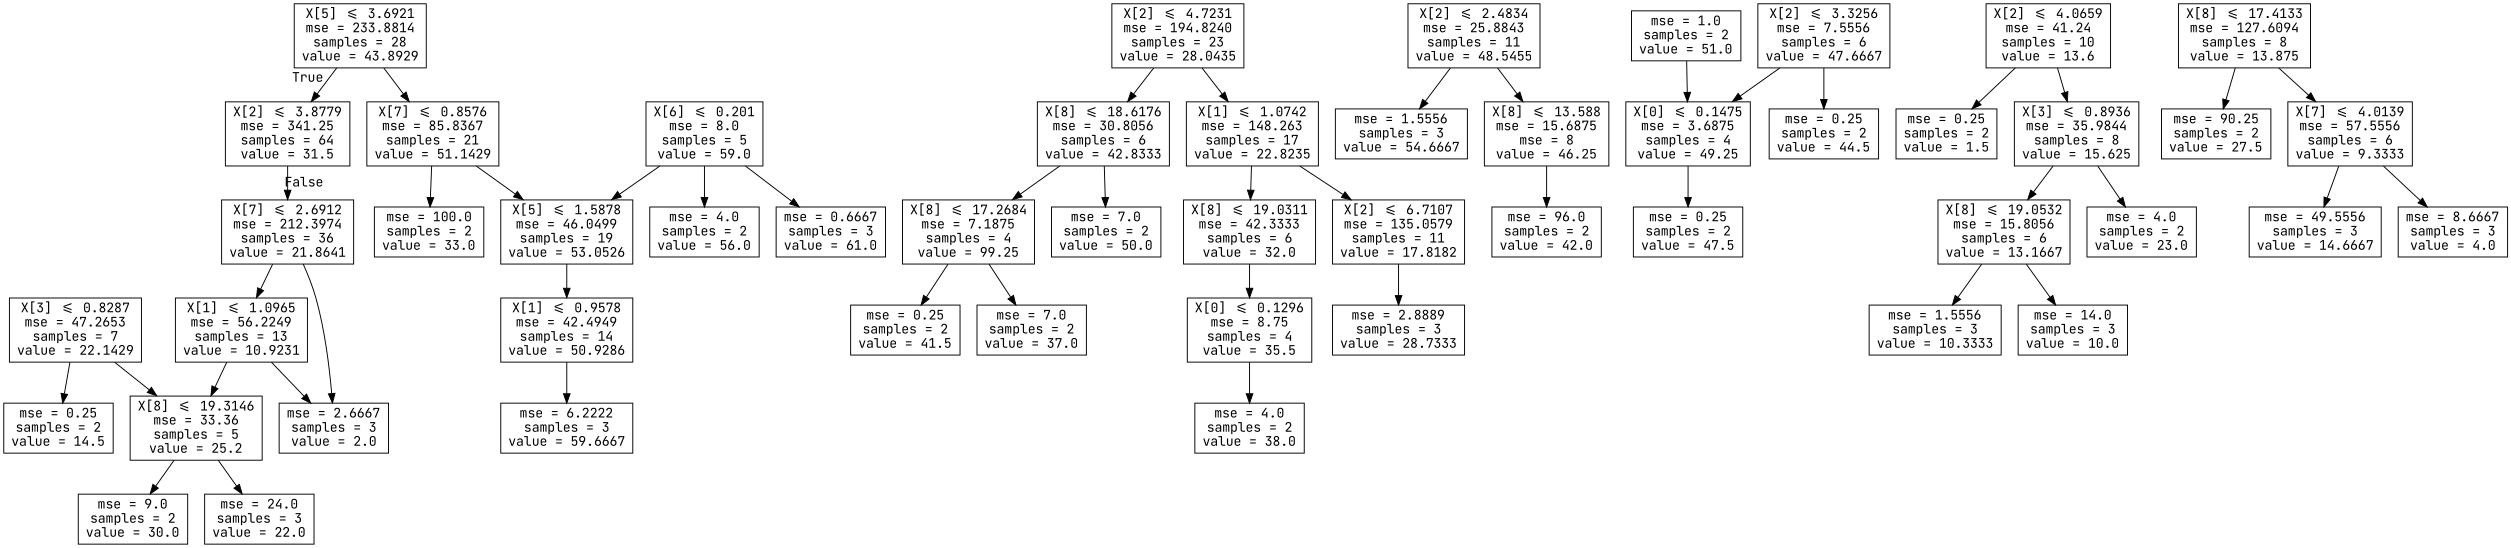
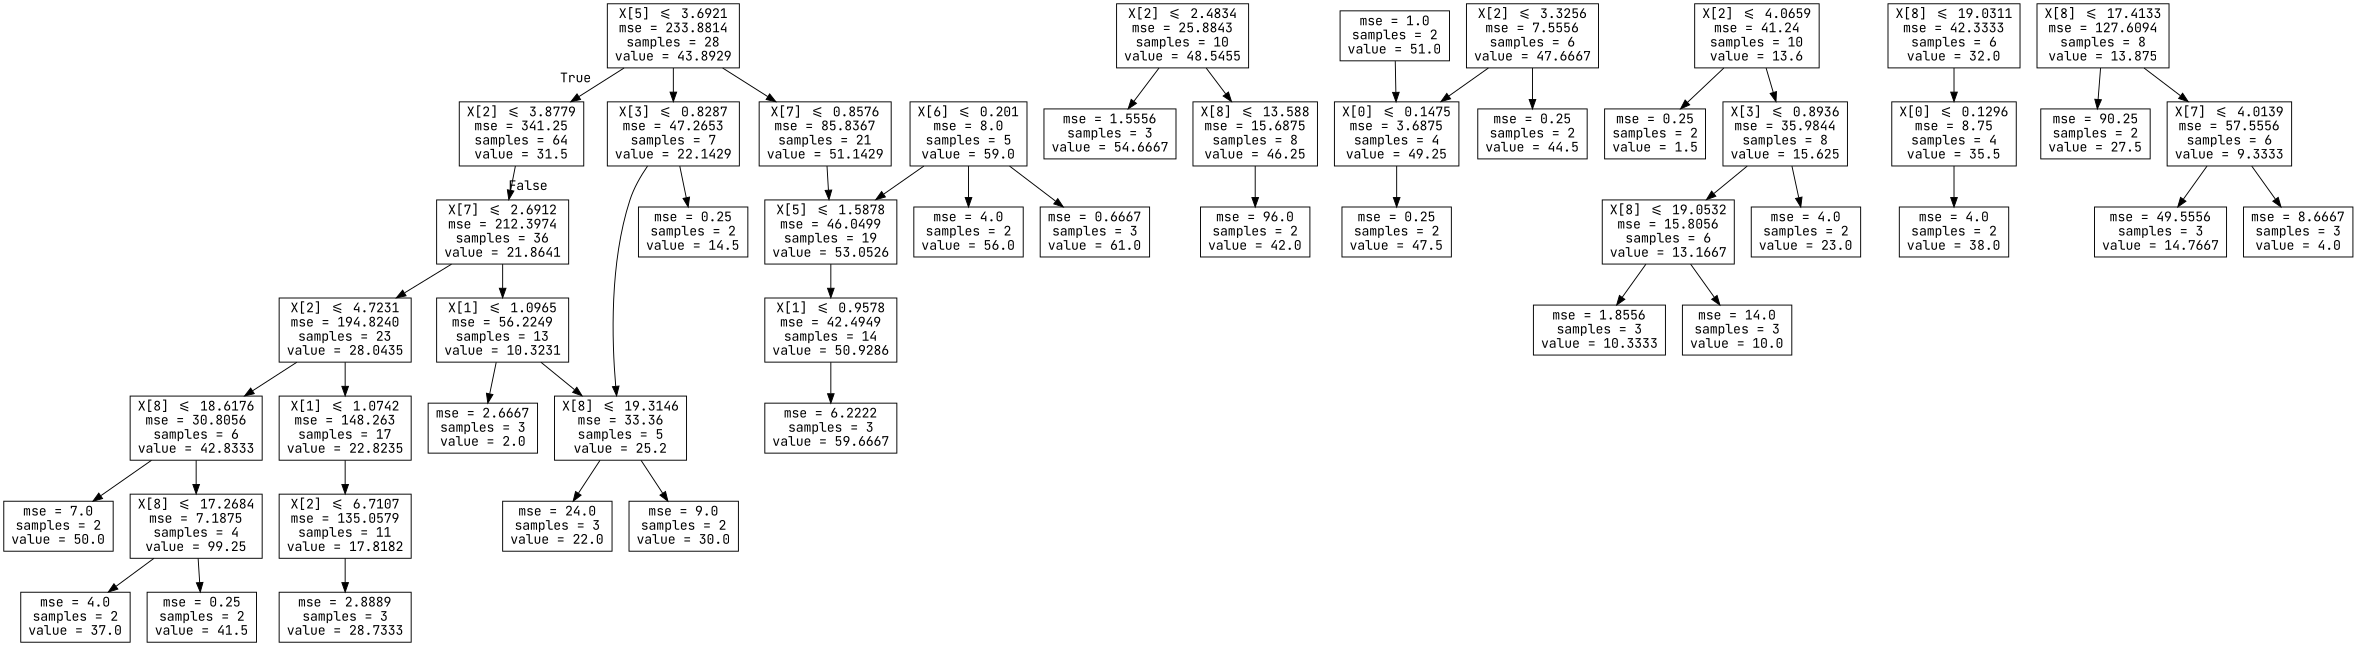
(1474, 36) -> (1183, 36)
none -> (673, 80)
(1547, 134) -> (1255, 134)
(1251, 178) -> none
(429, 232) -> none
(2315, 232) -> (2161, 232)
(323, 328) -> (428, 278)
(241, 330) -> (503, 330)
(1032, 330) -> (75, 617)
(1935, 330) -> (1599, 330)
